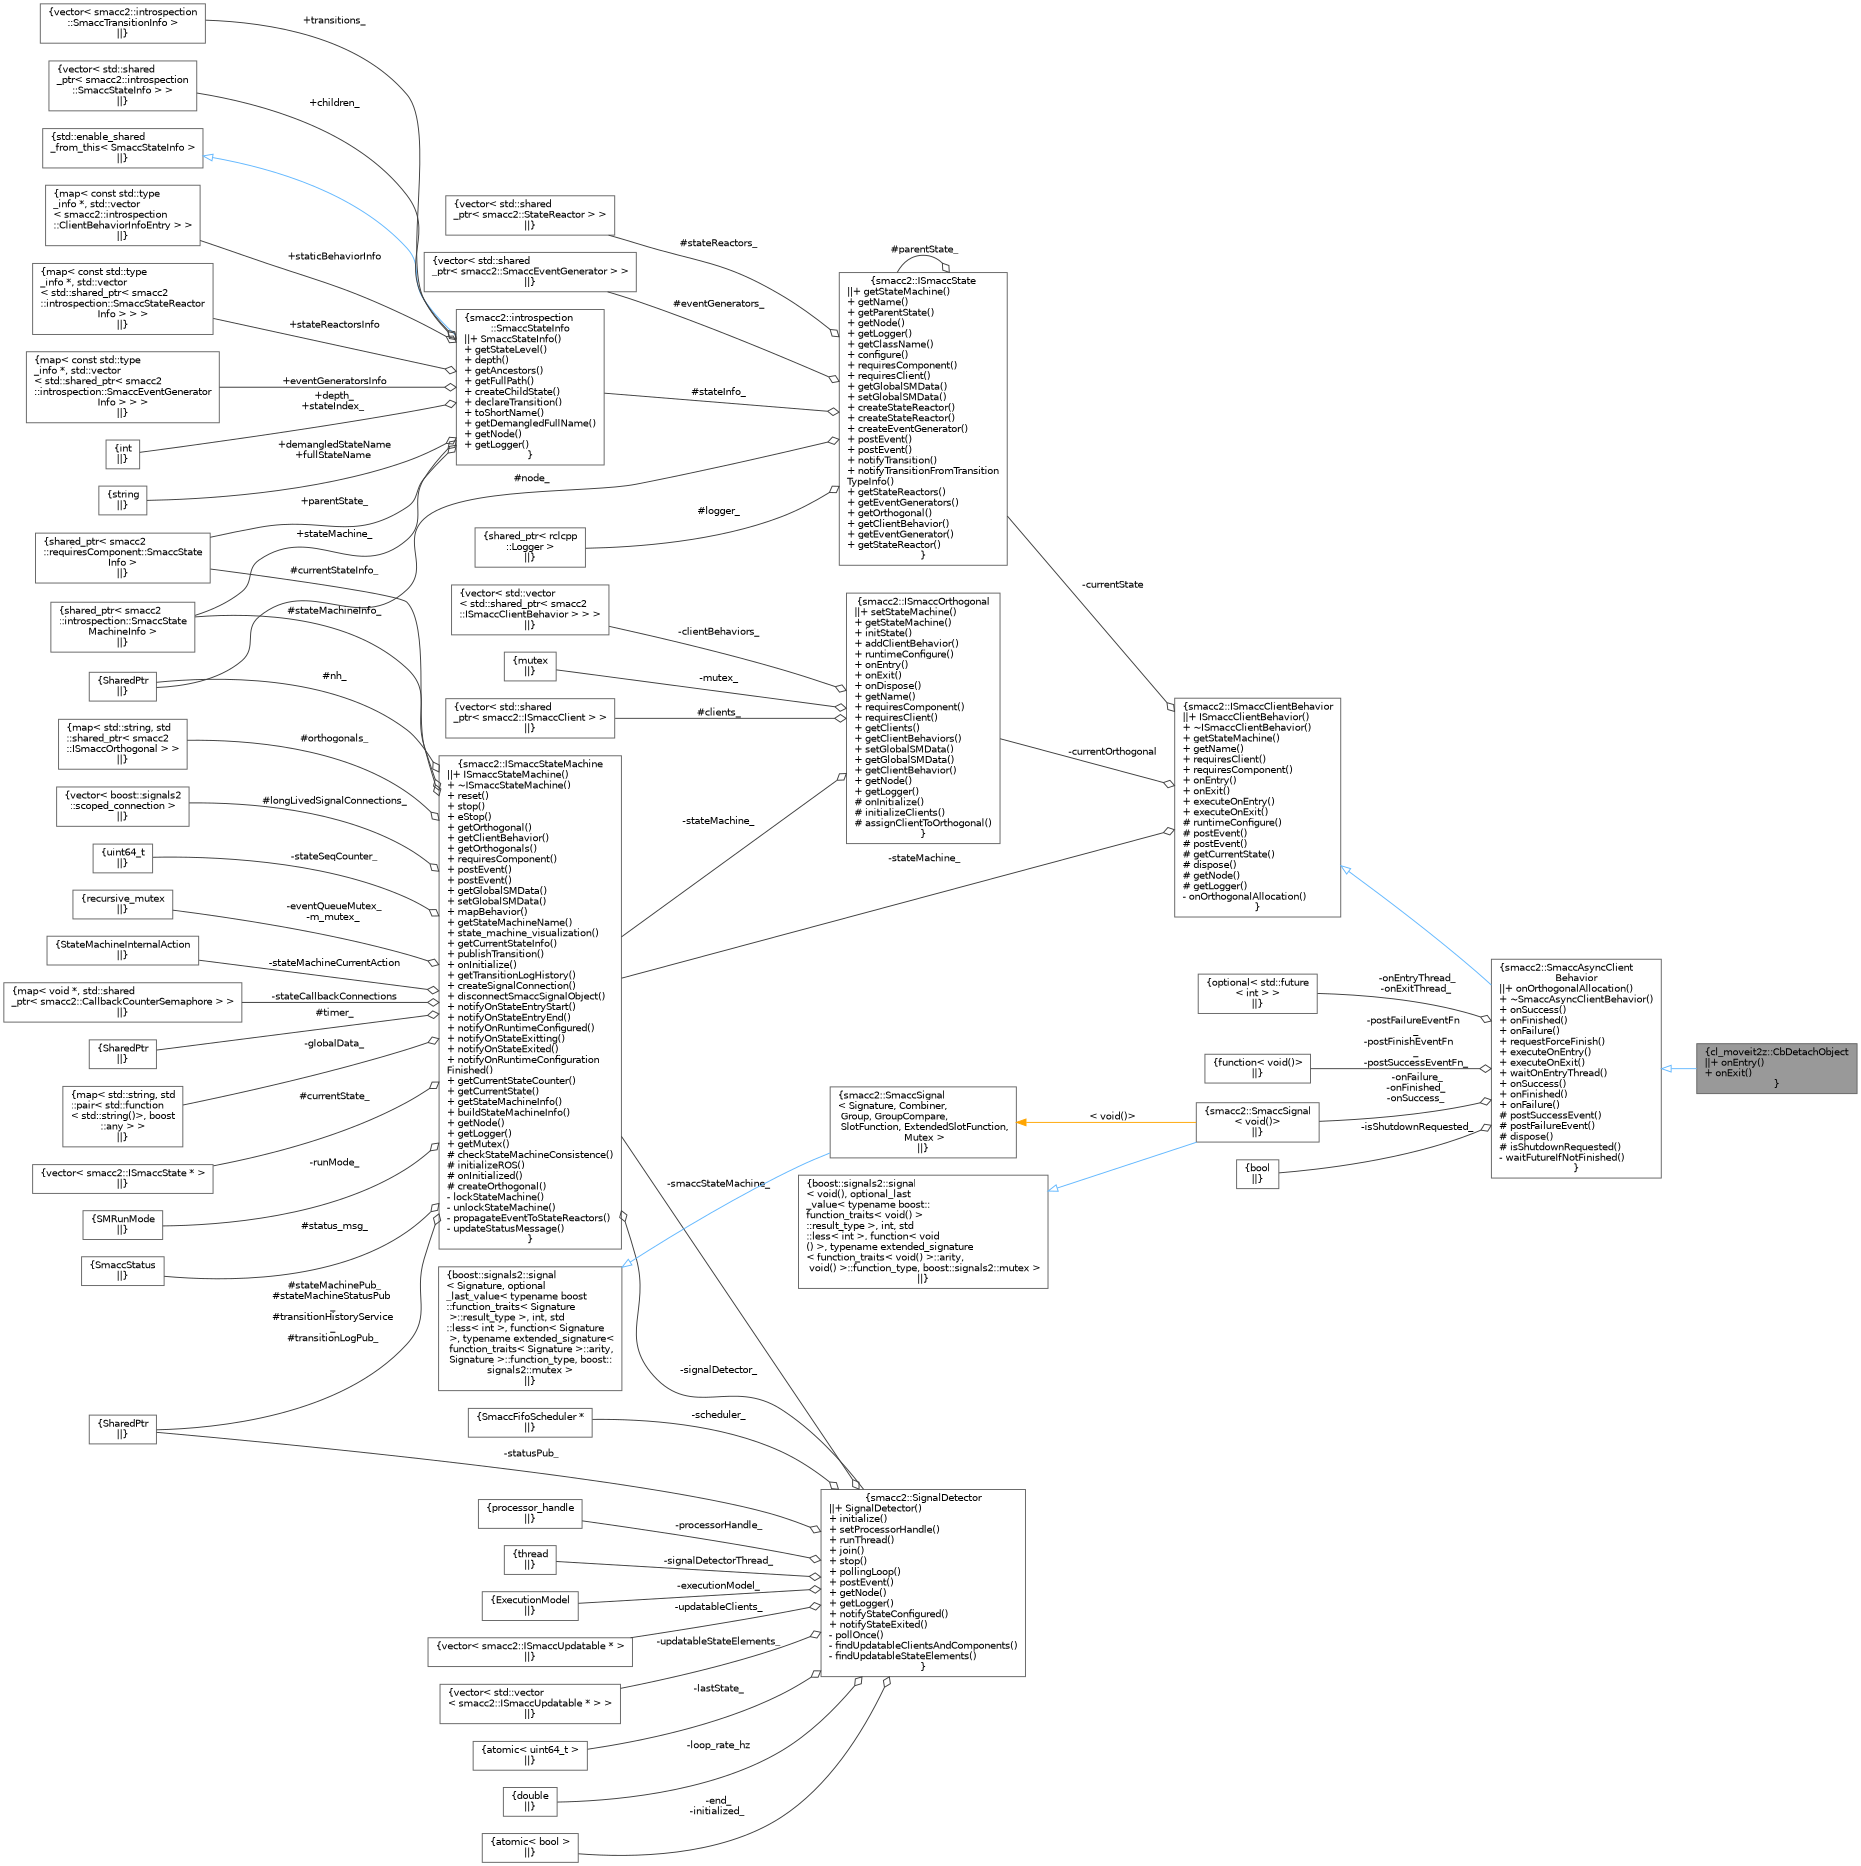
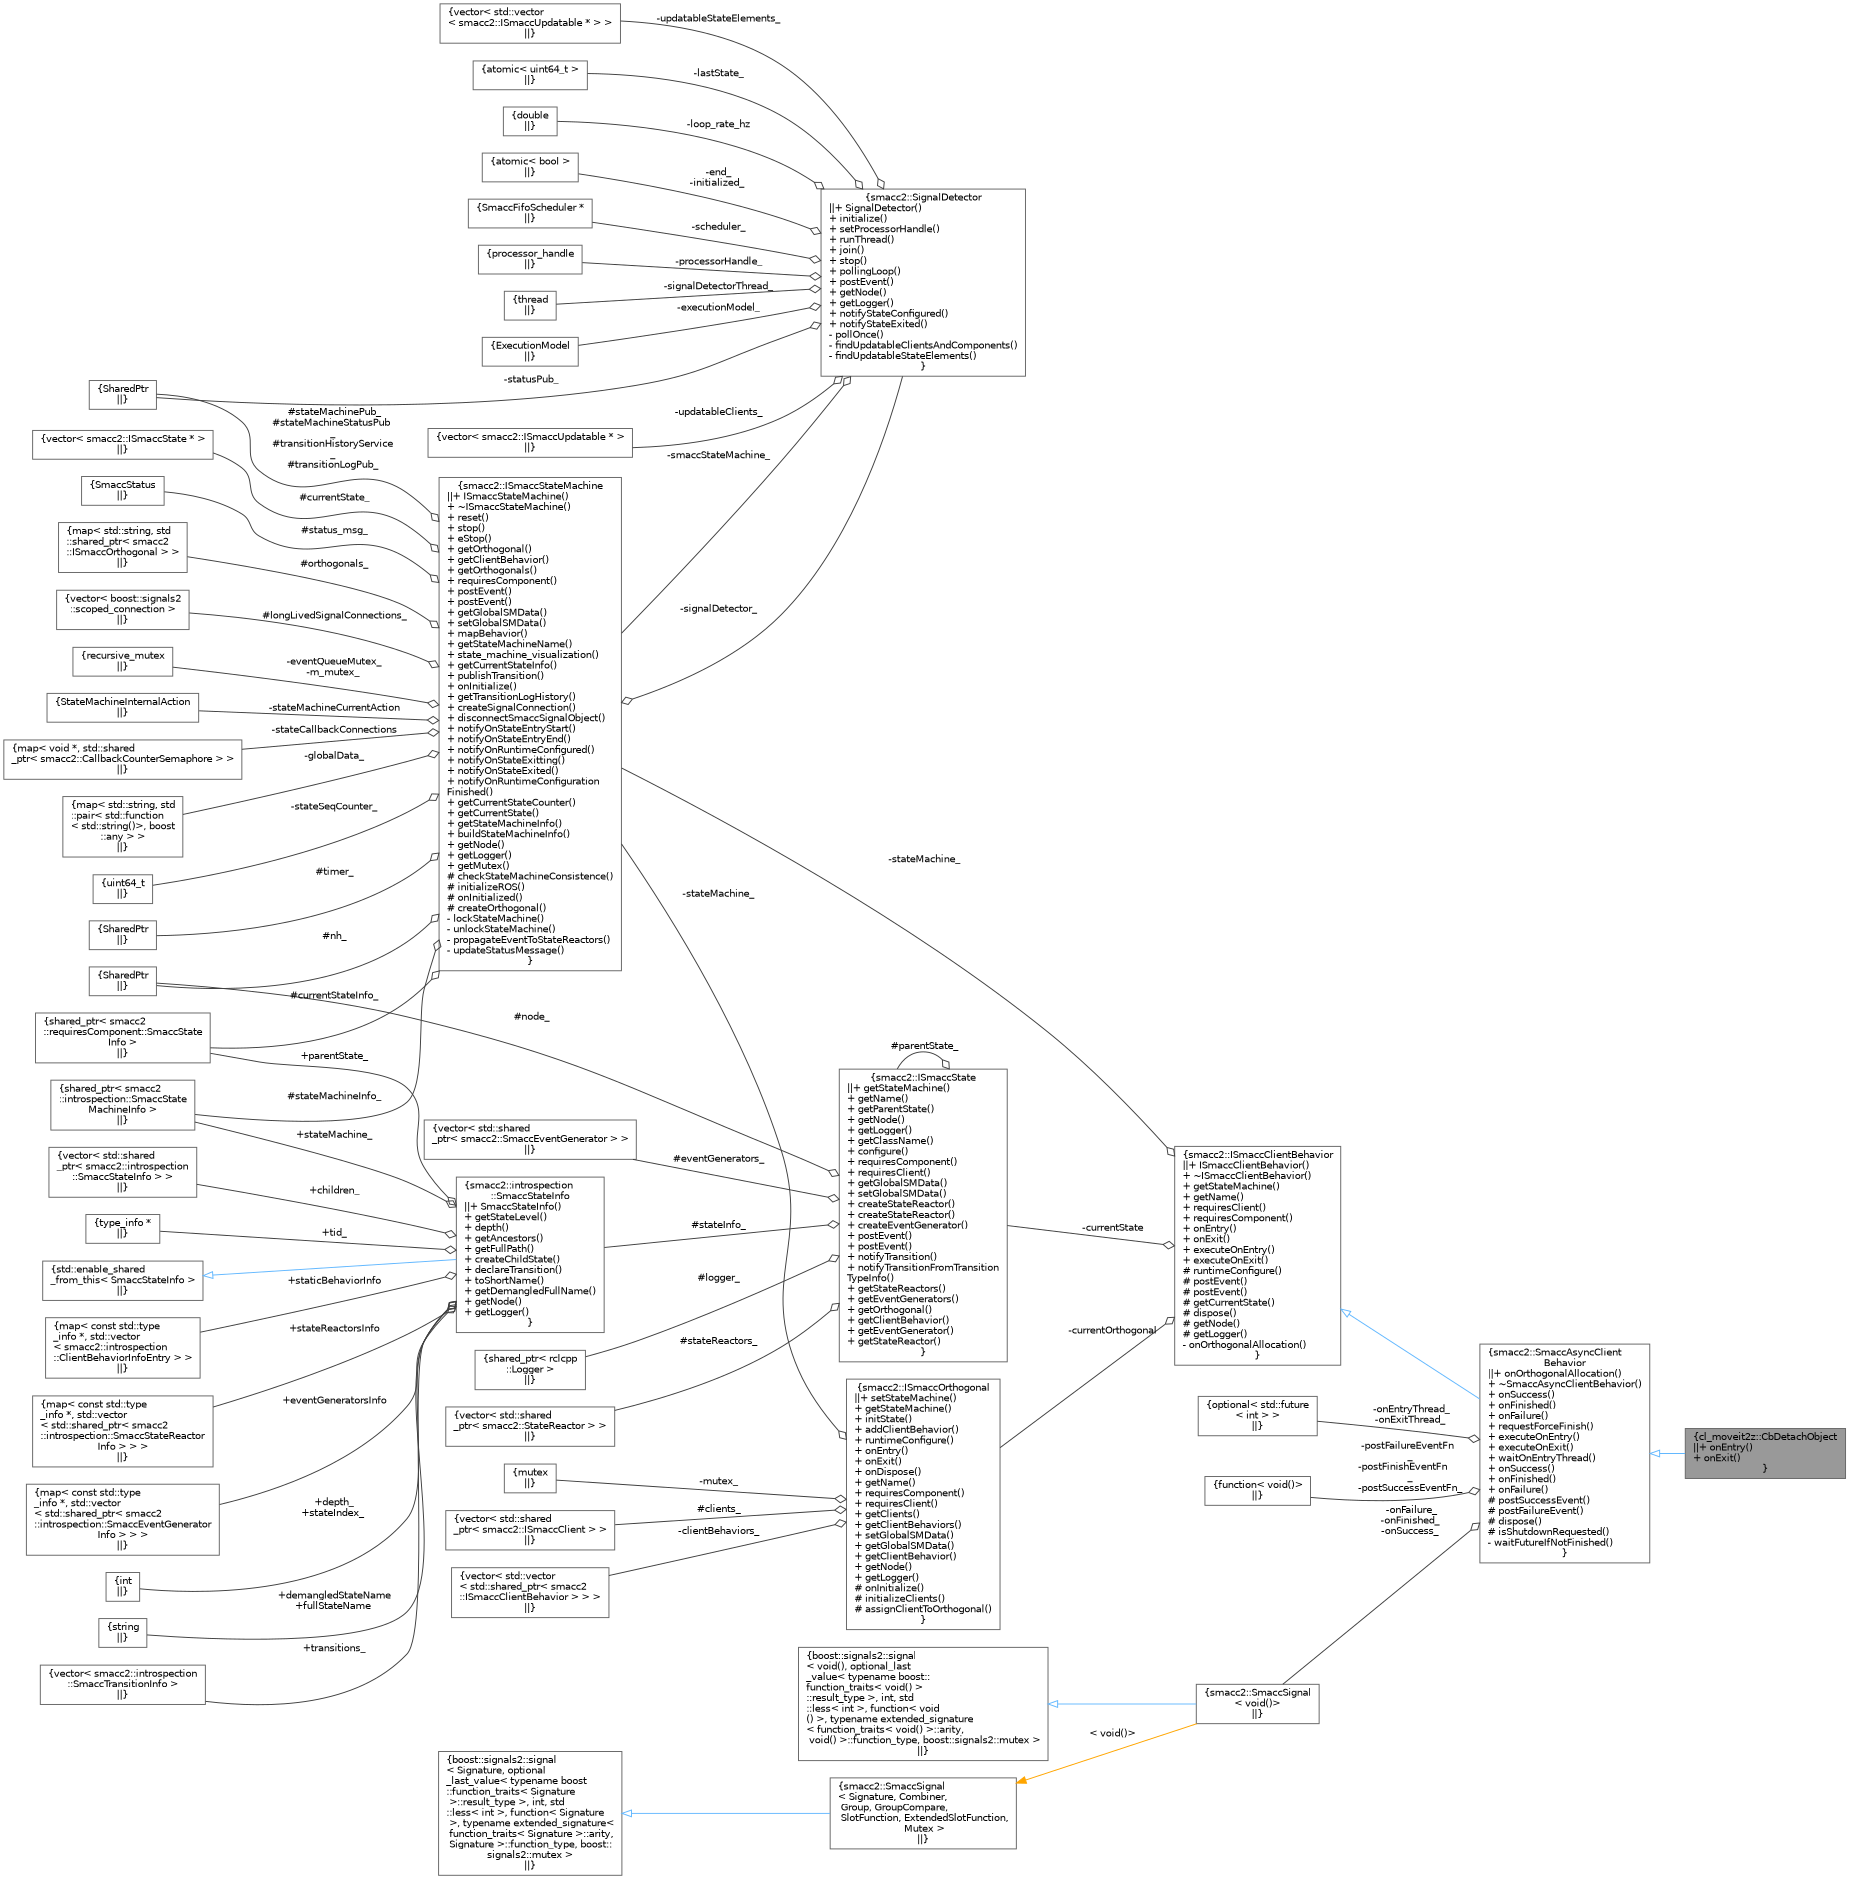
(1258, 1174) -> none
(123, 1225) -> none
none -> (123, 1229)
